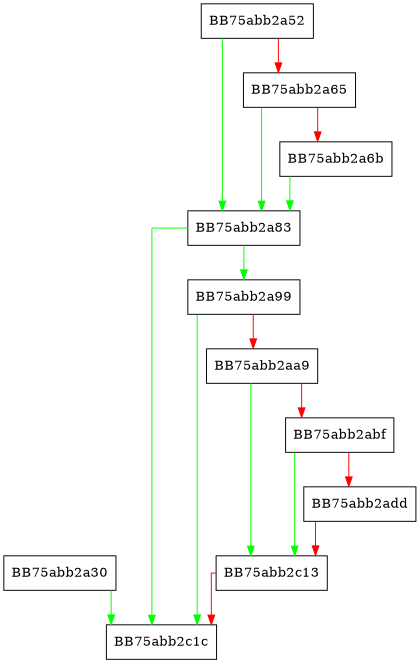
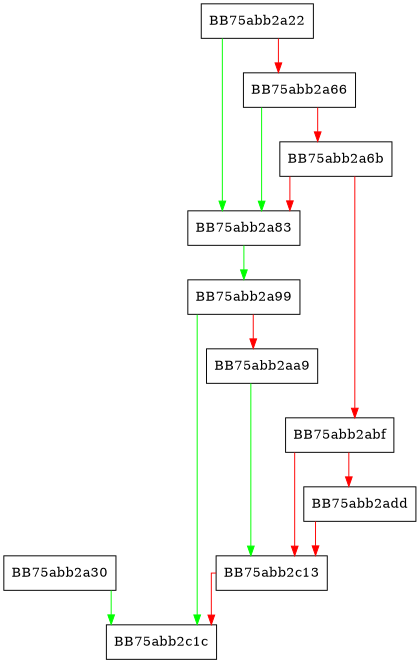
(257, 21) -> (257, 21)
(299, 90) -> (299, 90)
(290, 189) -> (290, 189)
(302, 396) -> (355, 292)
(152, 404) -> none
(295, 499) -> (295, 499)
